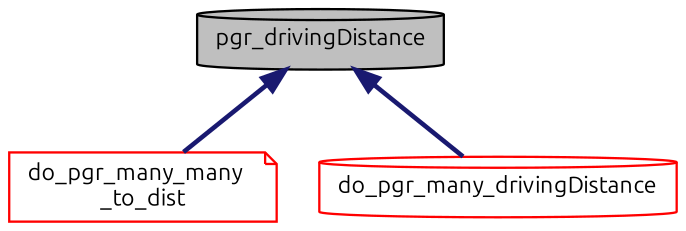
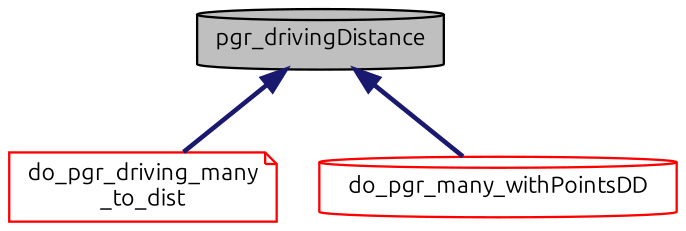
(143, 187) -> (143, 187)
(498, 187) -> (498, 187)
